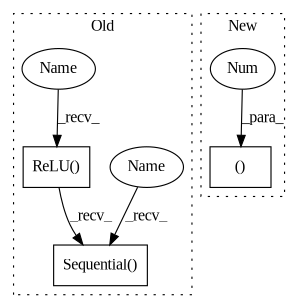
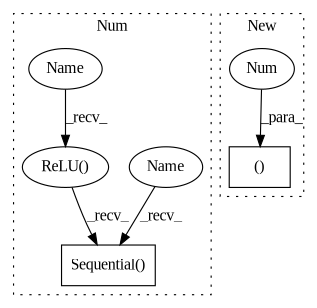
(103, 27) -> (112, 27)
(56, 167) -> (65, 167)
